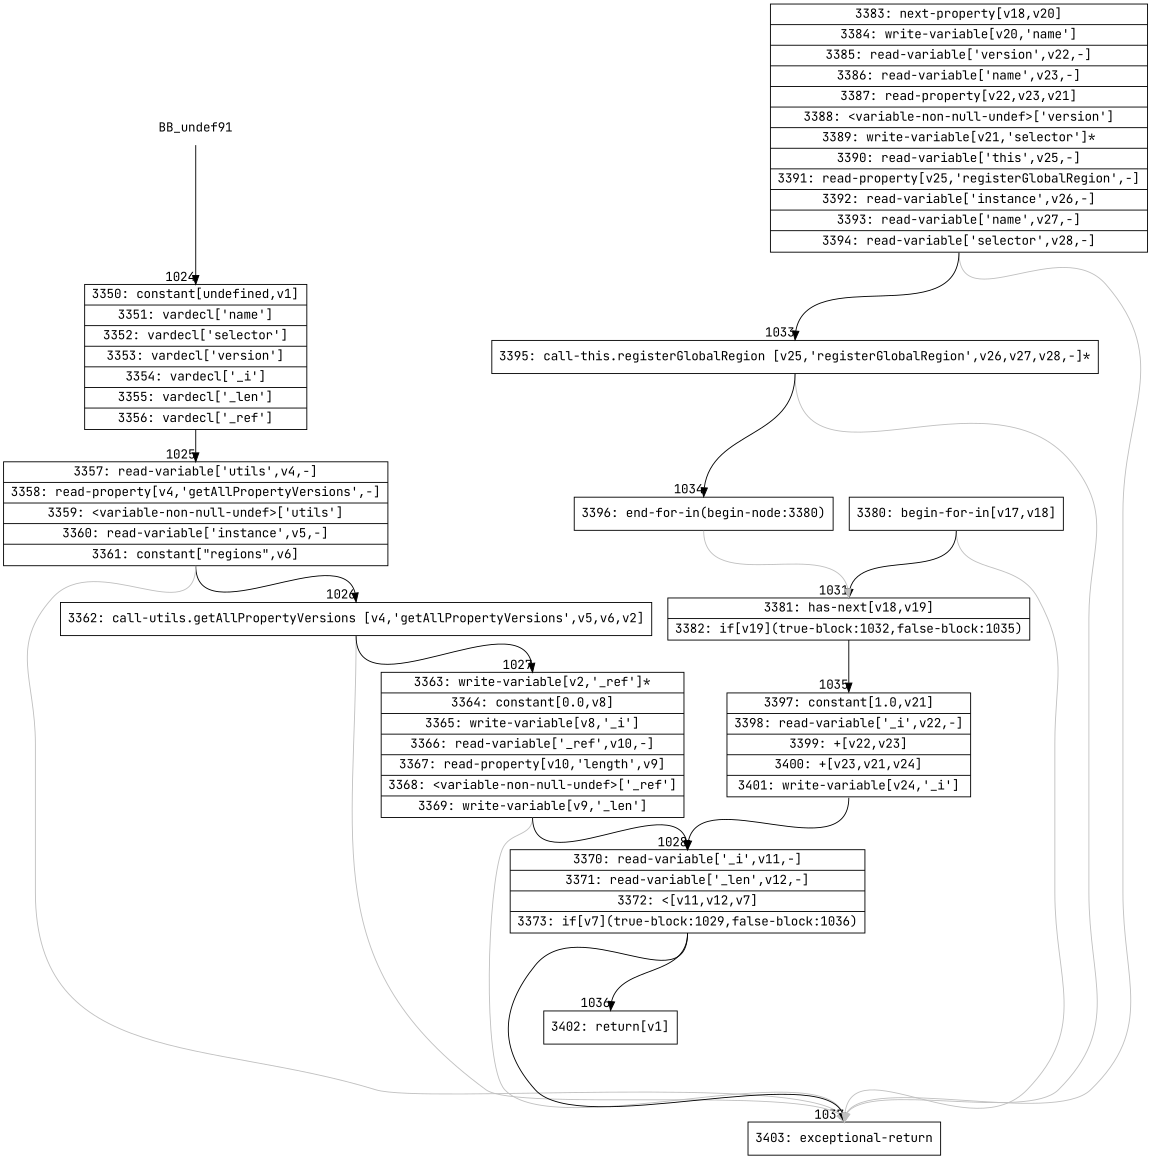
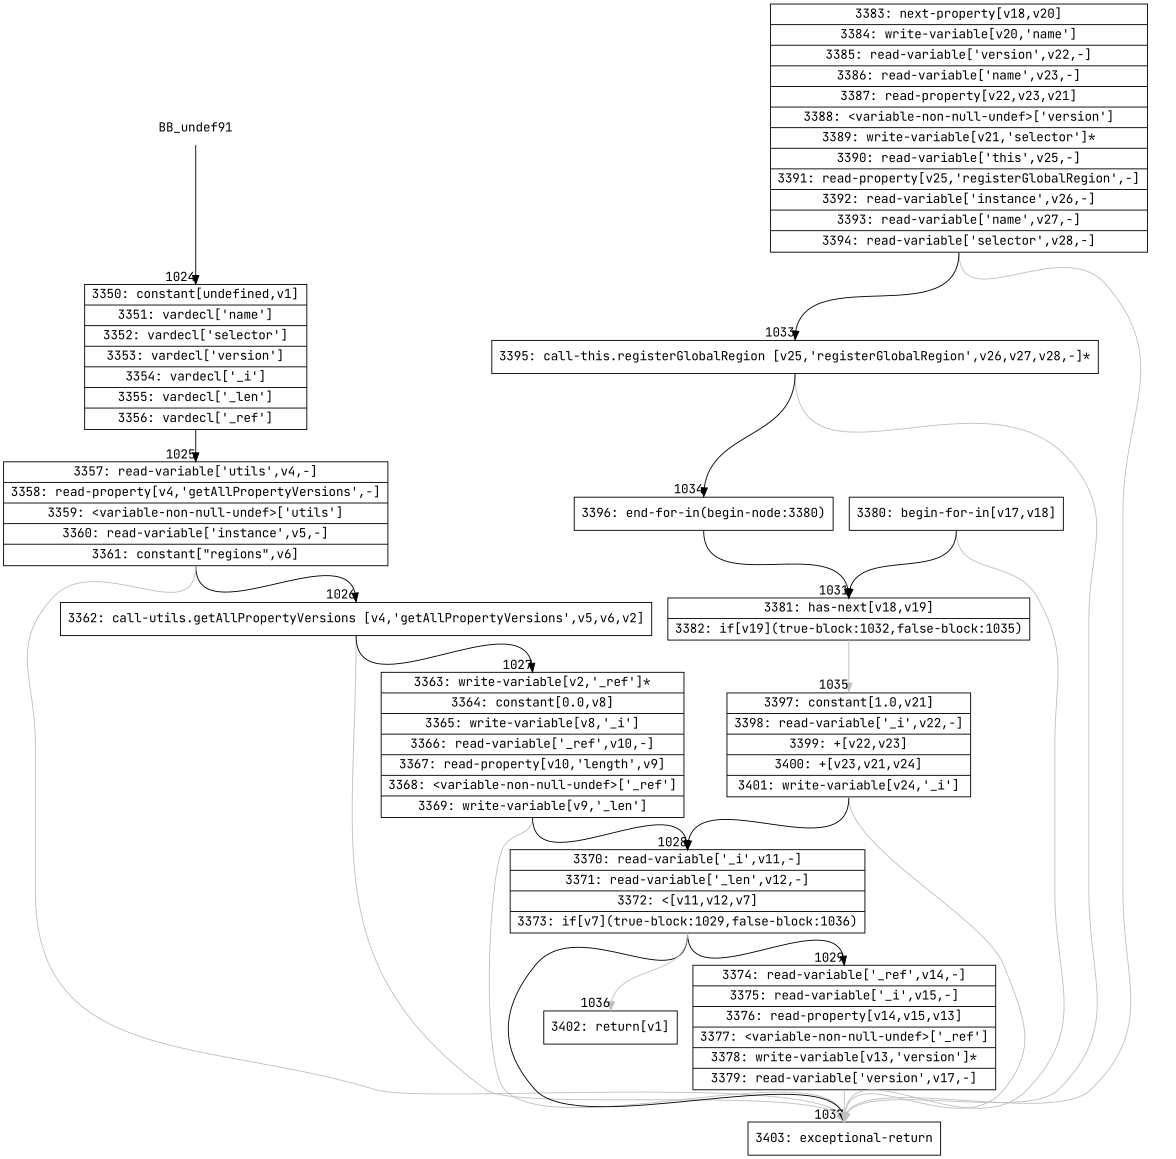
(772, 564) -> (772, 564)
(849, 661) -> (849, 661)
(653, 970) -> (653, 970)
none -> (1017, 1001)
none -> (844, 1028)
